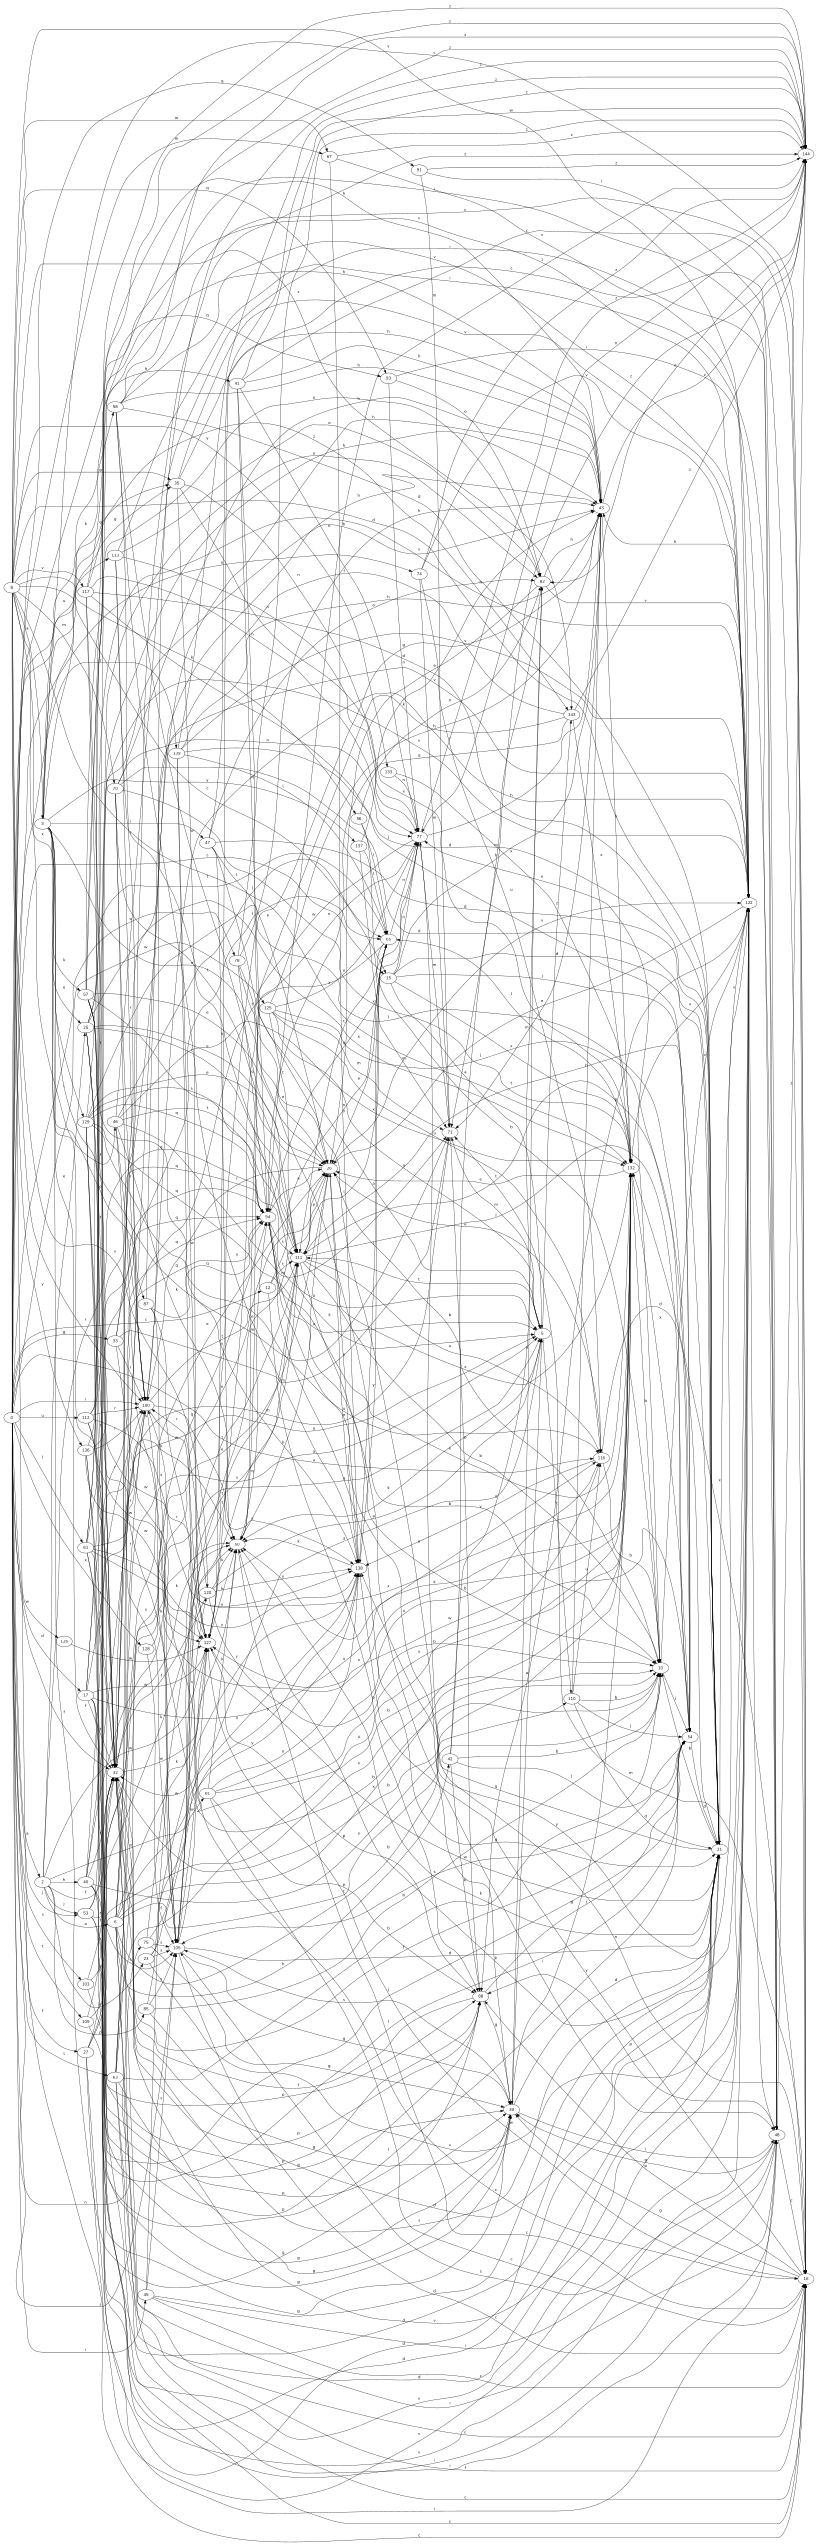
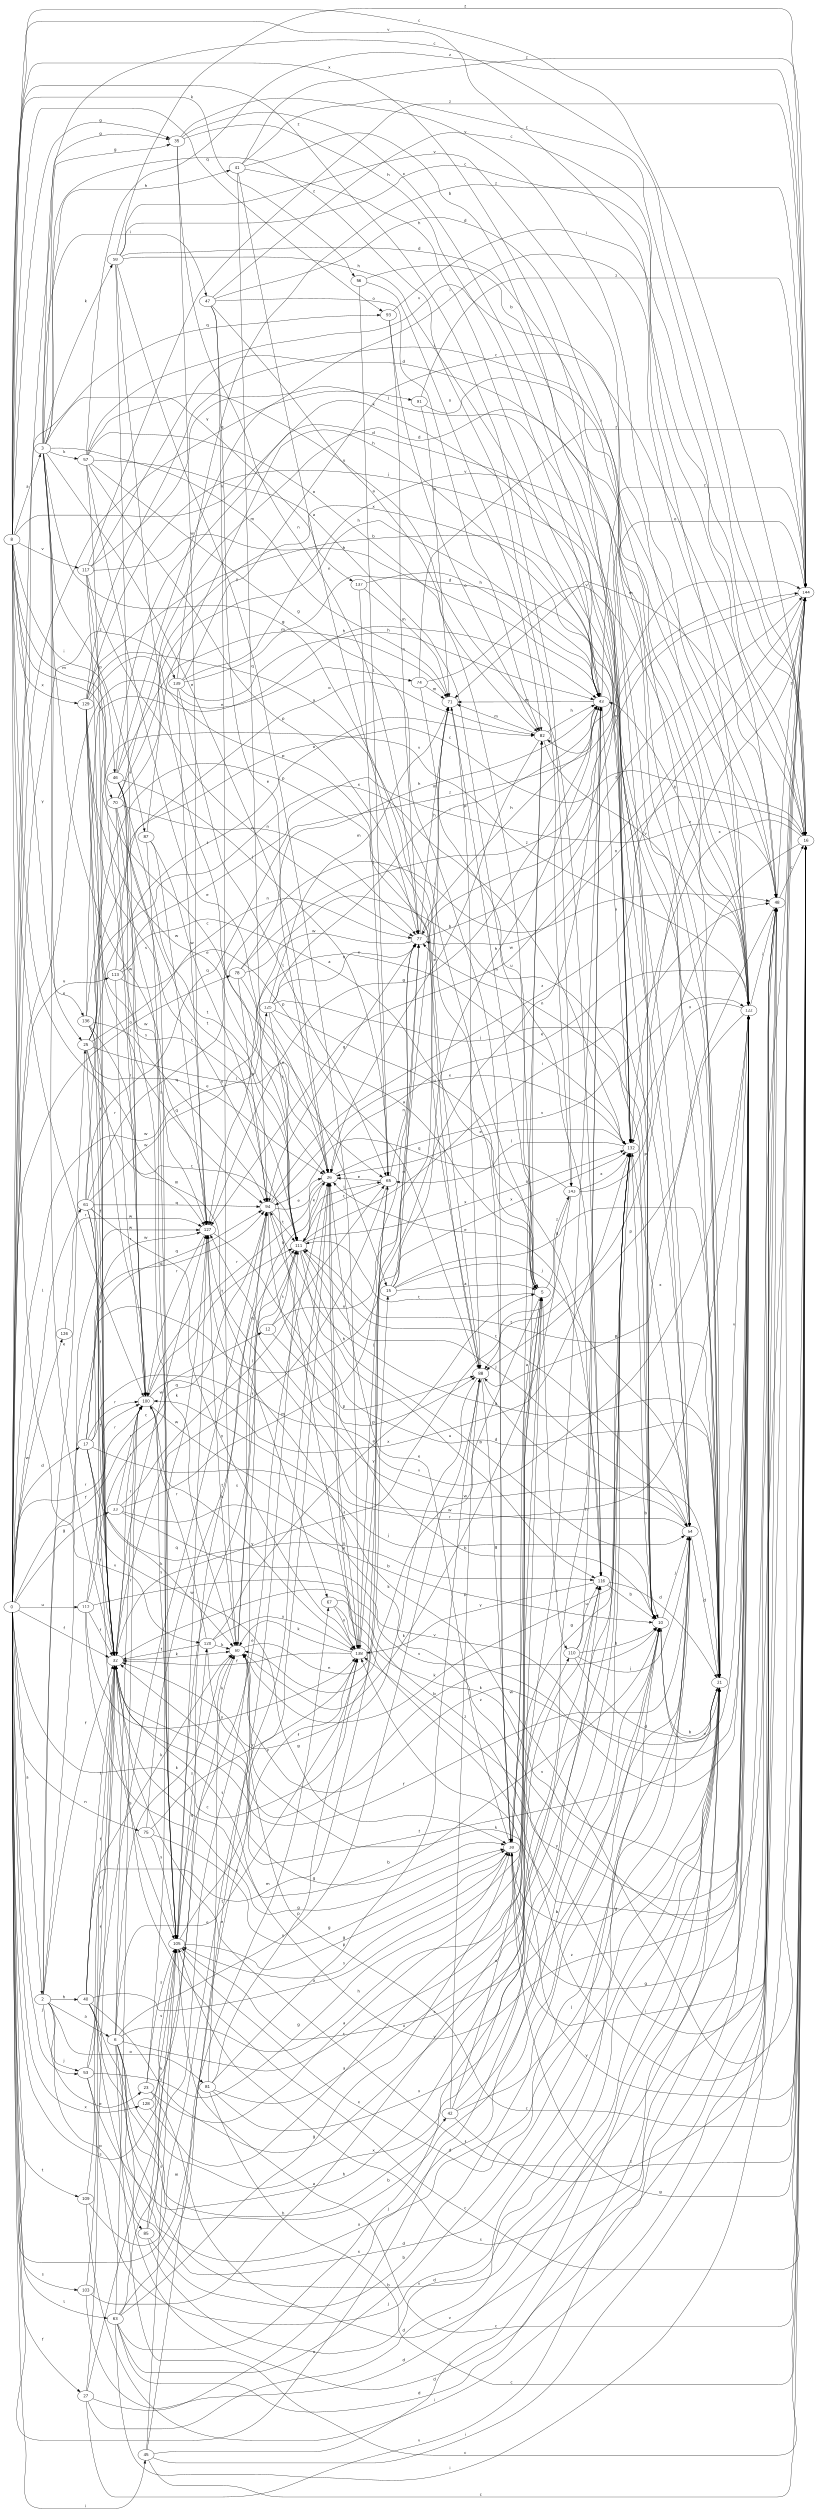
(388, 772) -> none
(151, 1623) -> none
